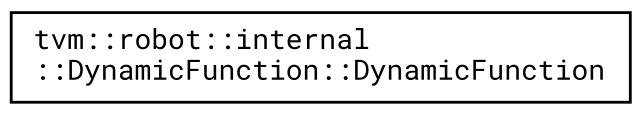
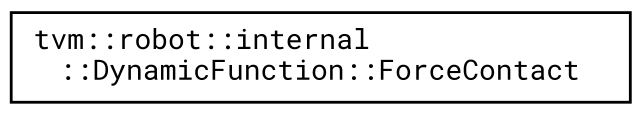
(321, 57) -> (321, 57)
